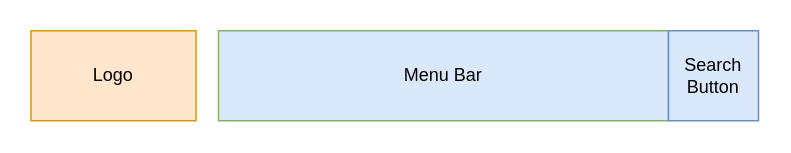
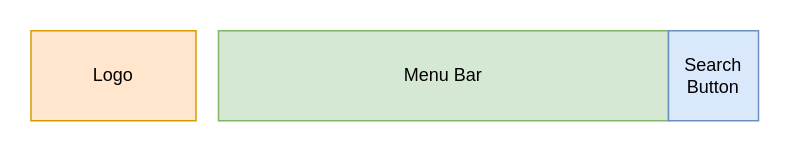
(443, 76) -> (443, 76)
